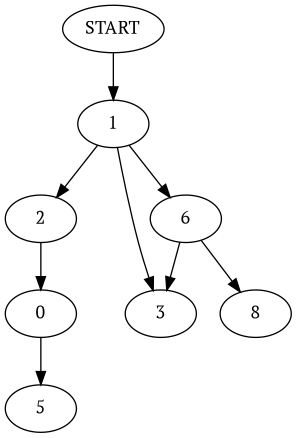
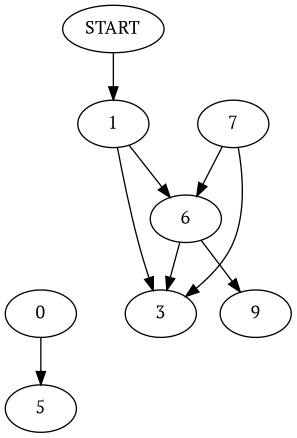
none -> (233, 124)
(41, 219) -> none
(256, 314) -> (256, 314)
